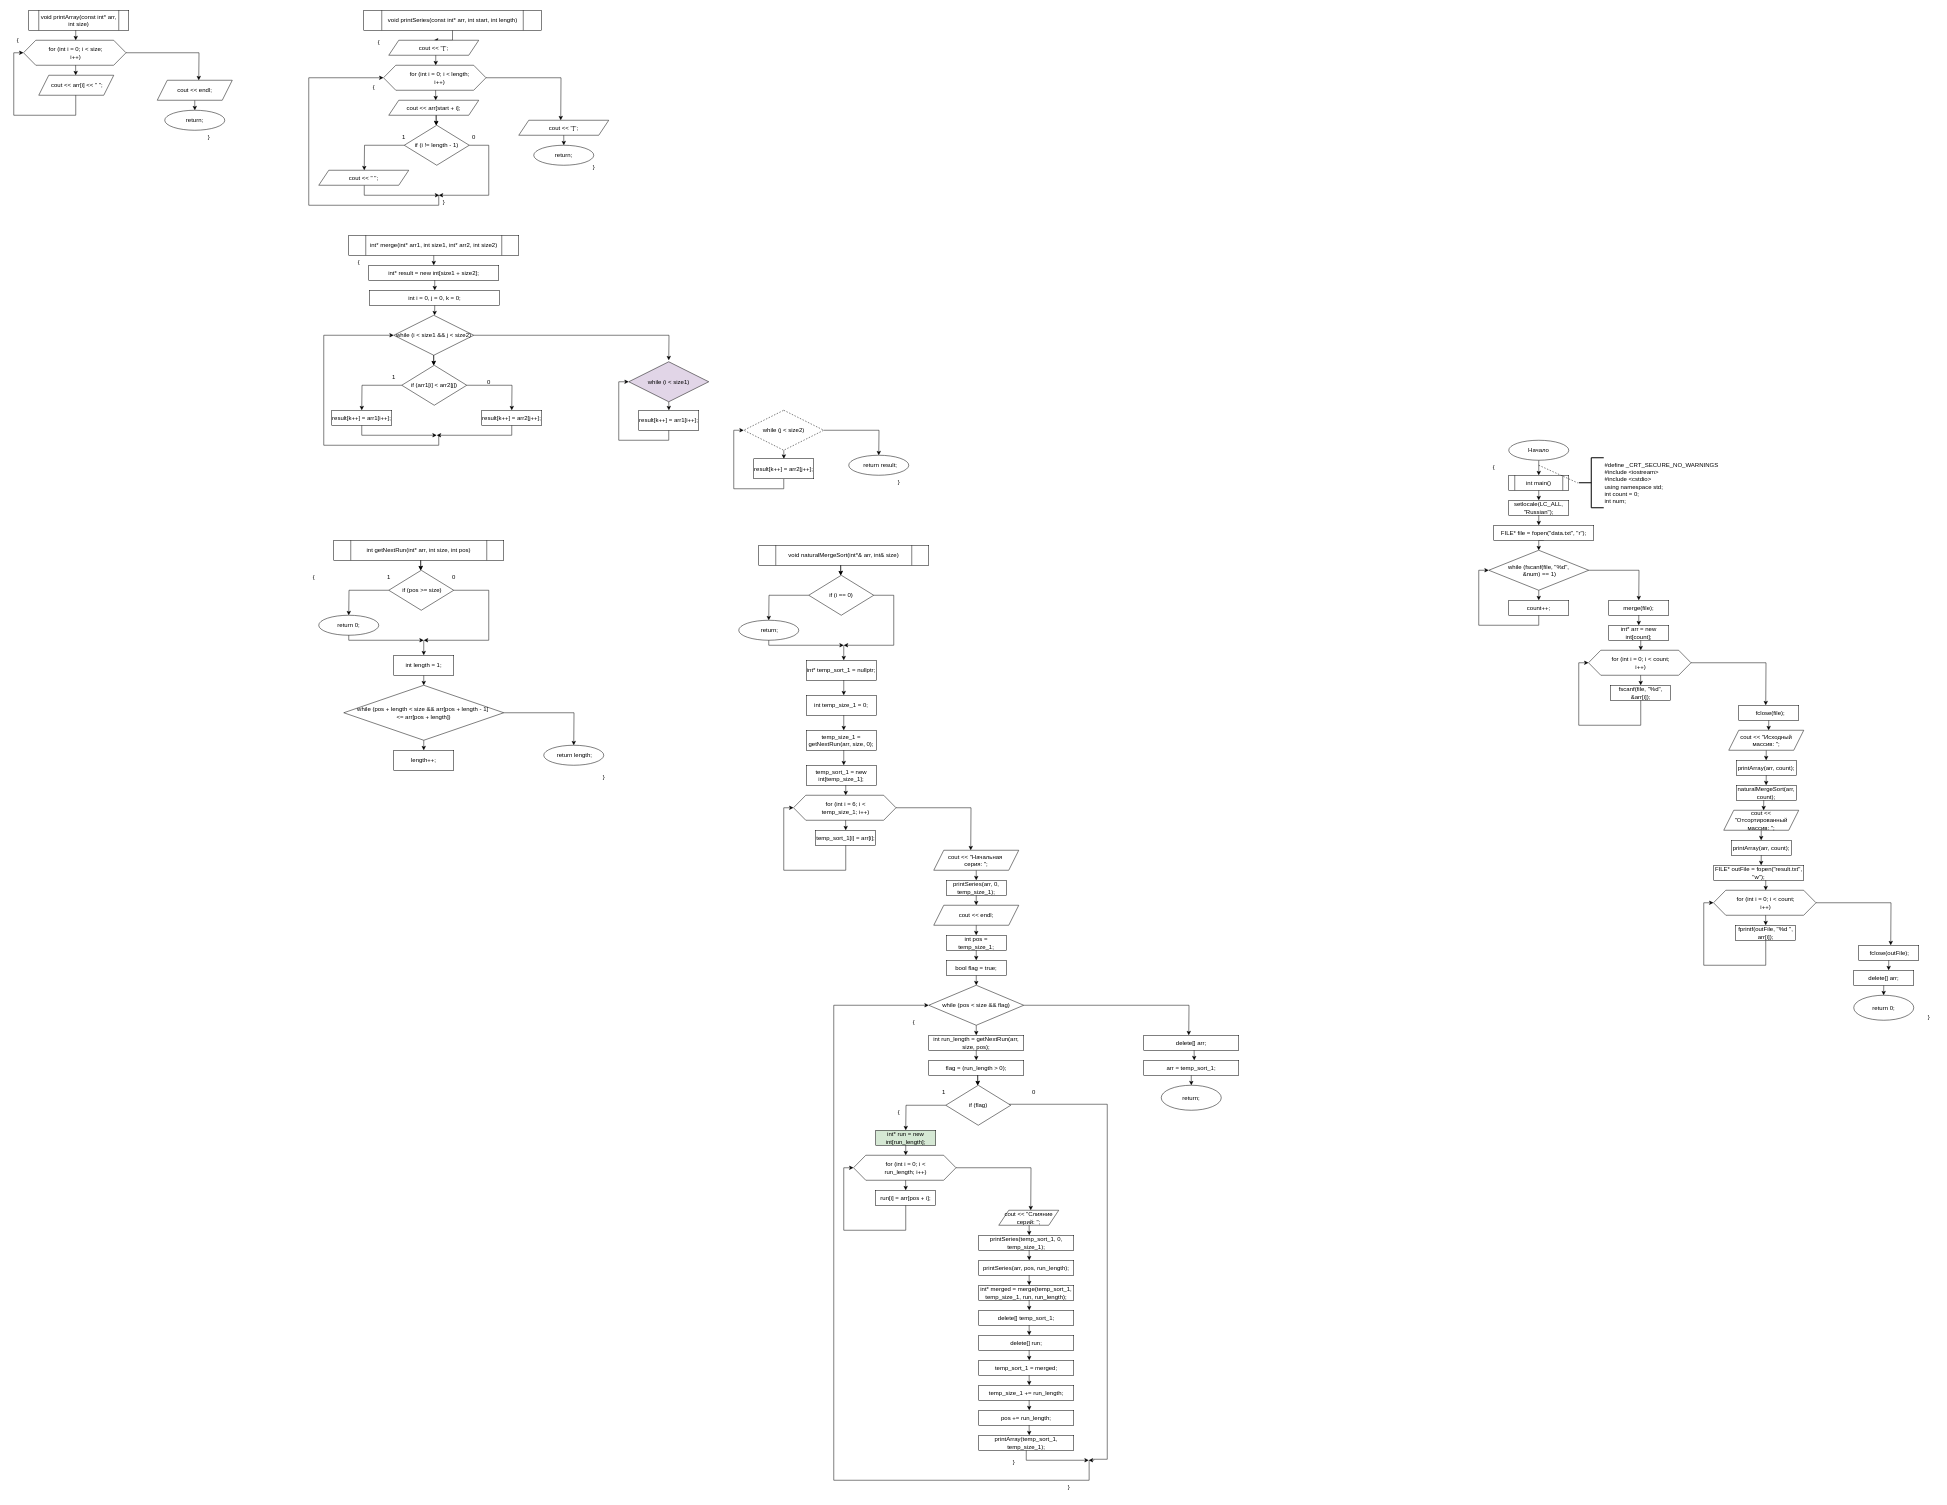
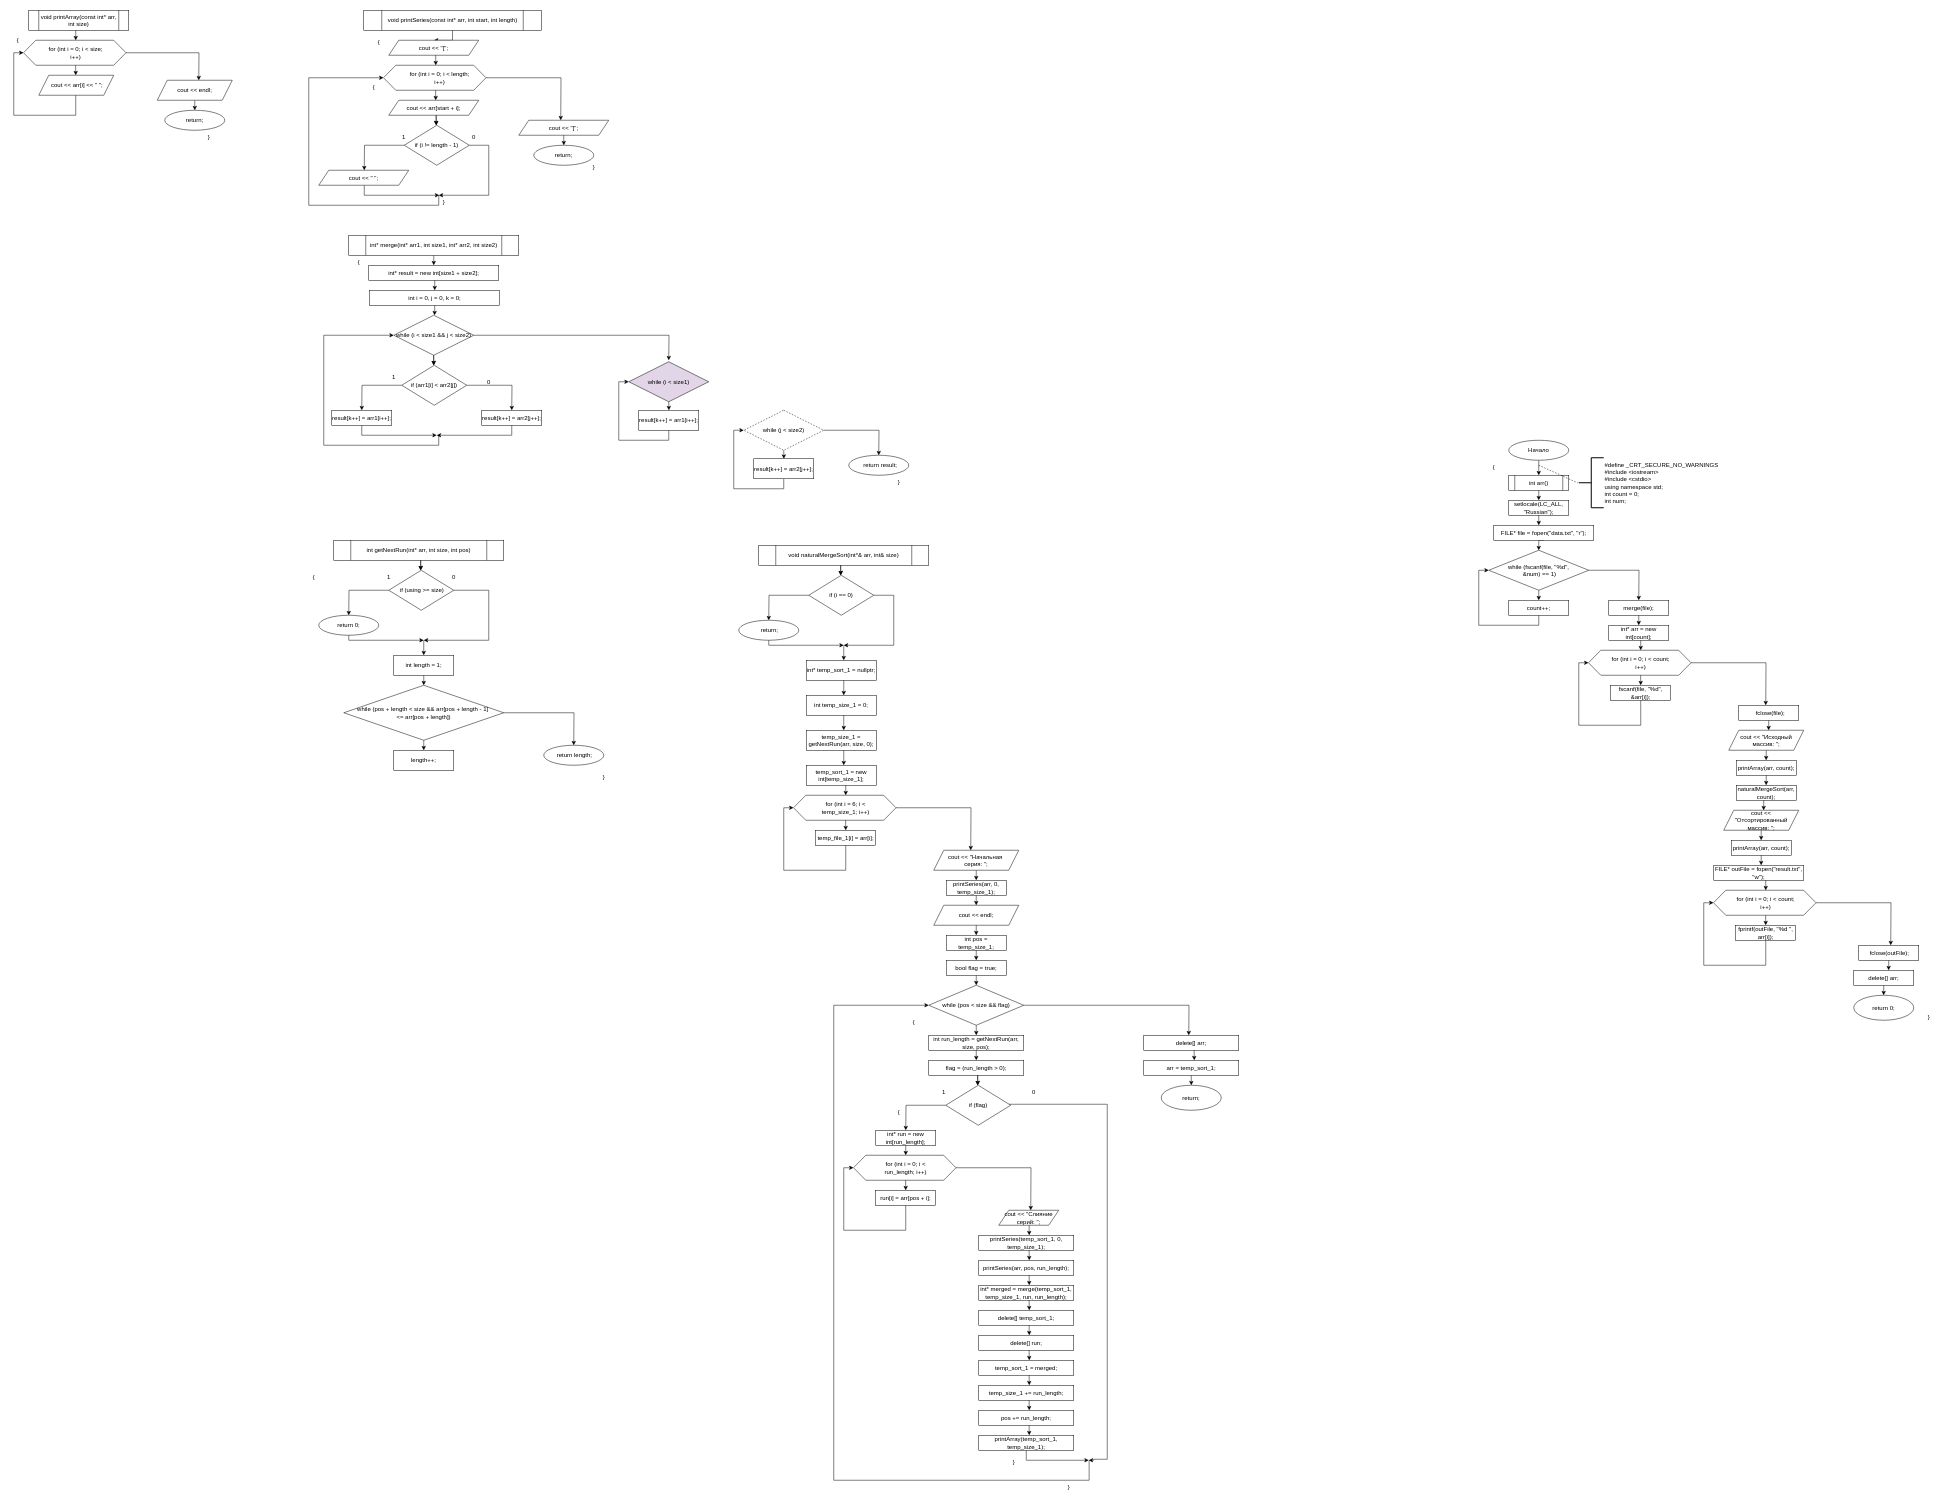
(1539, 483) -> (1539, 483)
(421, 590) -> (421, 590)
(846, 838) -> (846, 838)
(906, 1138) -> (906, 1138)
